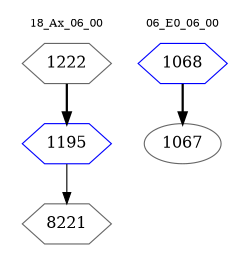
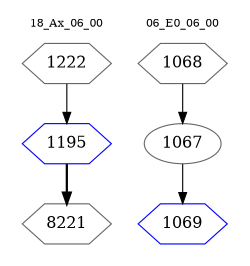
(183, 63) -> (183, 63)
(67, 98) -> (67, 98)
(183, 98) -> (183, 98)
(67, 178) -> (67, 178)
none -> (183, 224)
